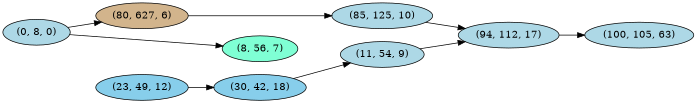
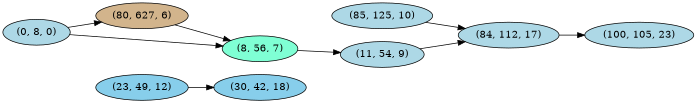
(256, 16) -> (199, 32)
(509, 35) -> (509, 35)
(639, 35) -> (639, 35)
(318, 72) -> (315, 51)
